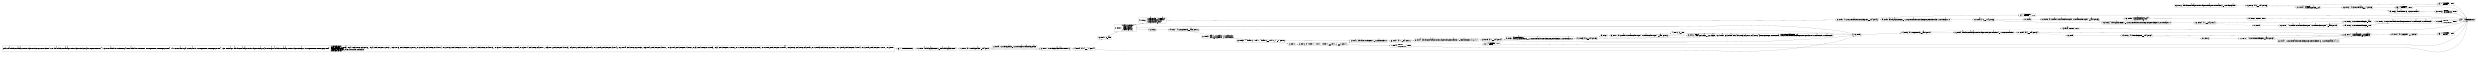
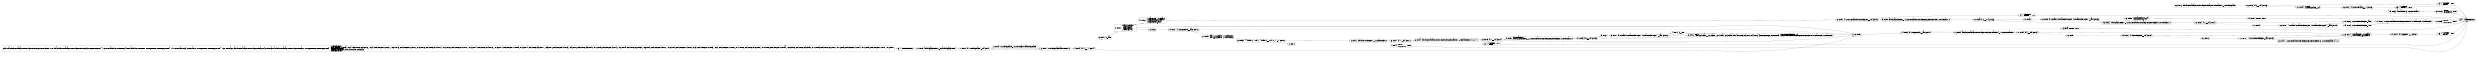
(1323, 44) -> none
